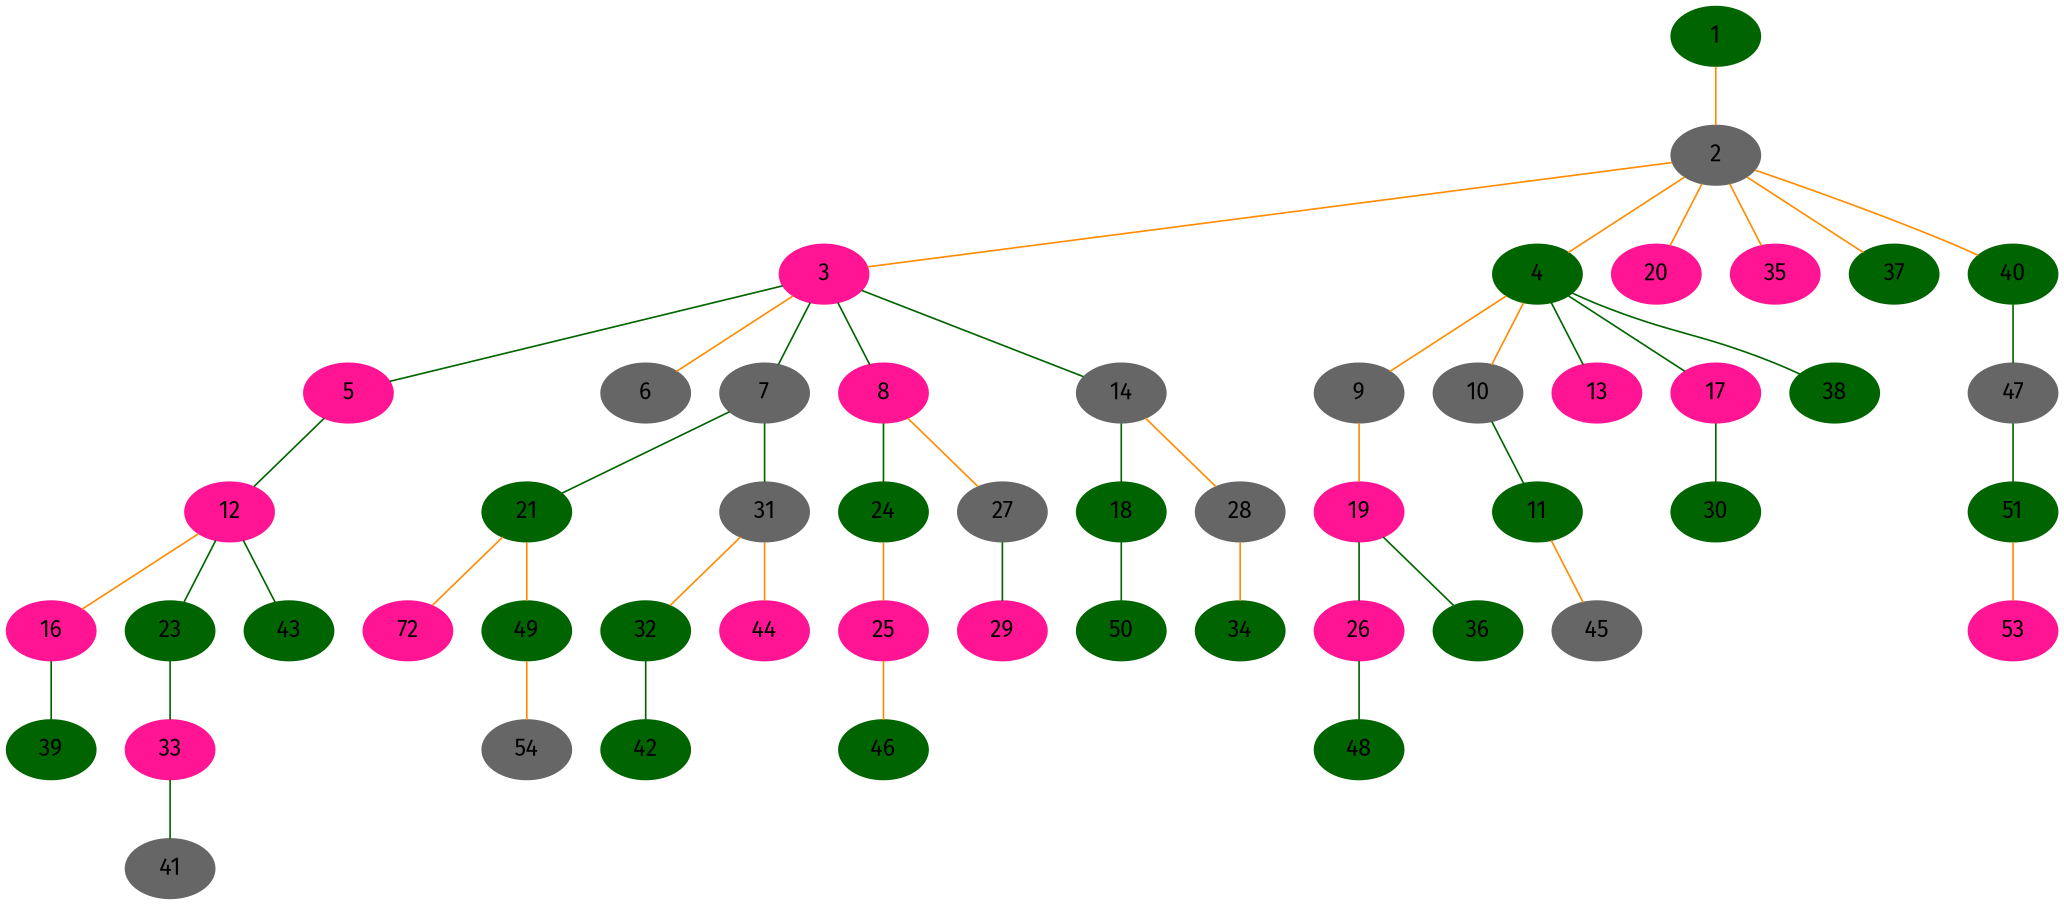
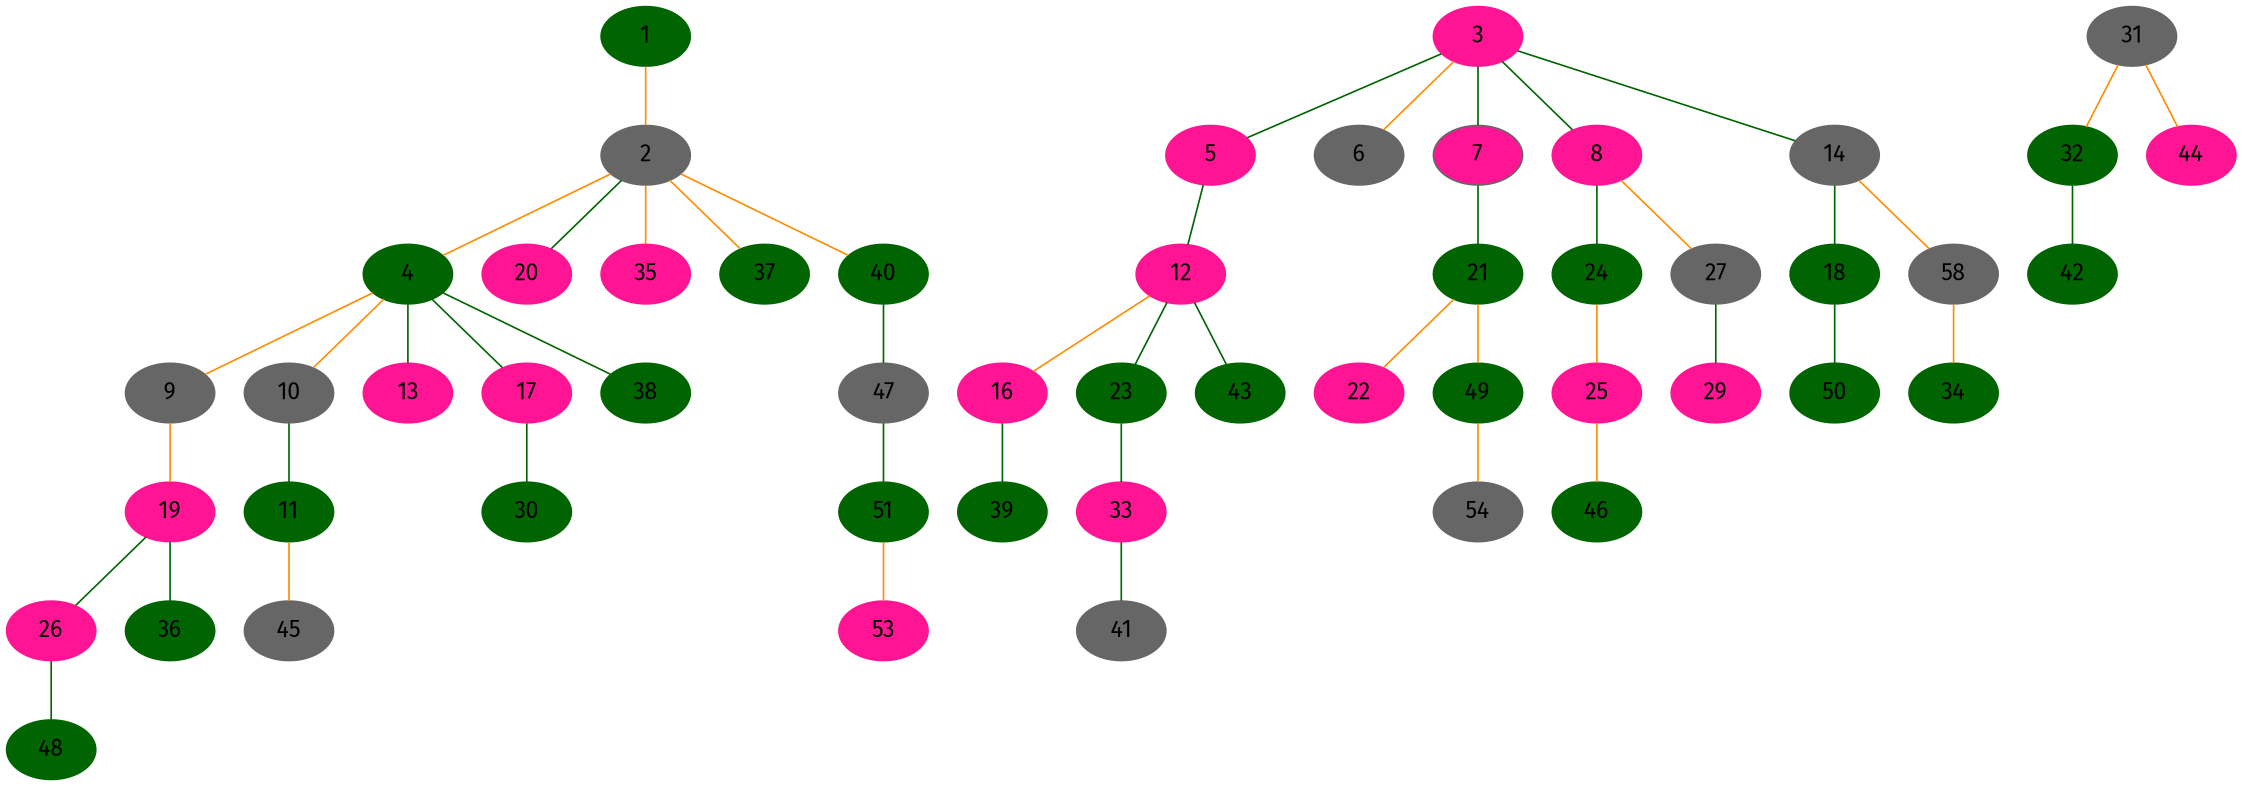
(1270, 215) -> none
(1686, 215) -> (586, 215)
(765, 393) -> (1478, 155)
(765, 453) -> none
(1240, 512) -> (1954, 274)
(408, 631) -> (1359, 393)
